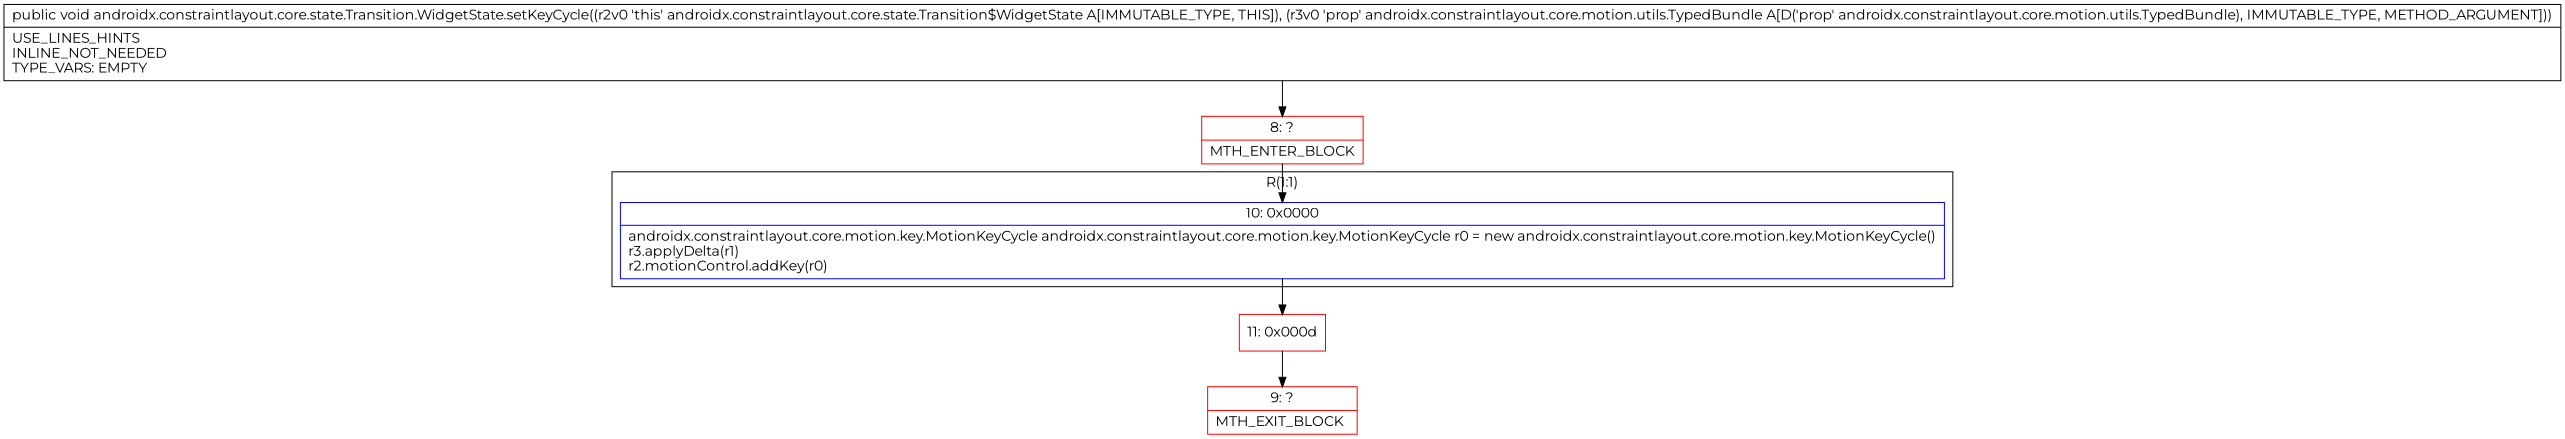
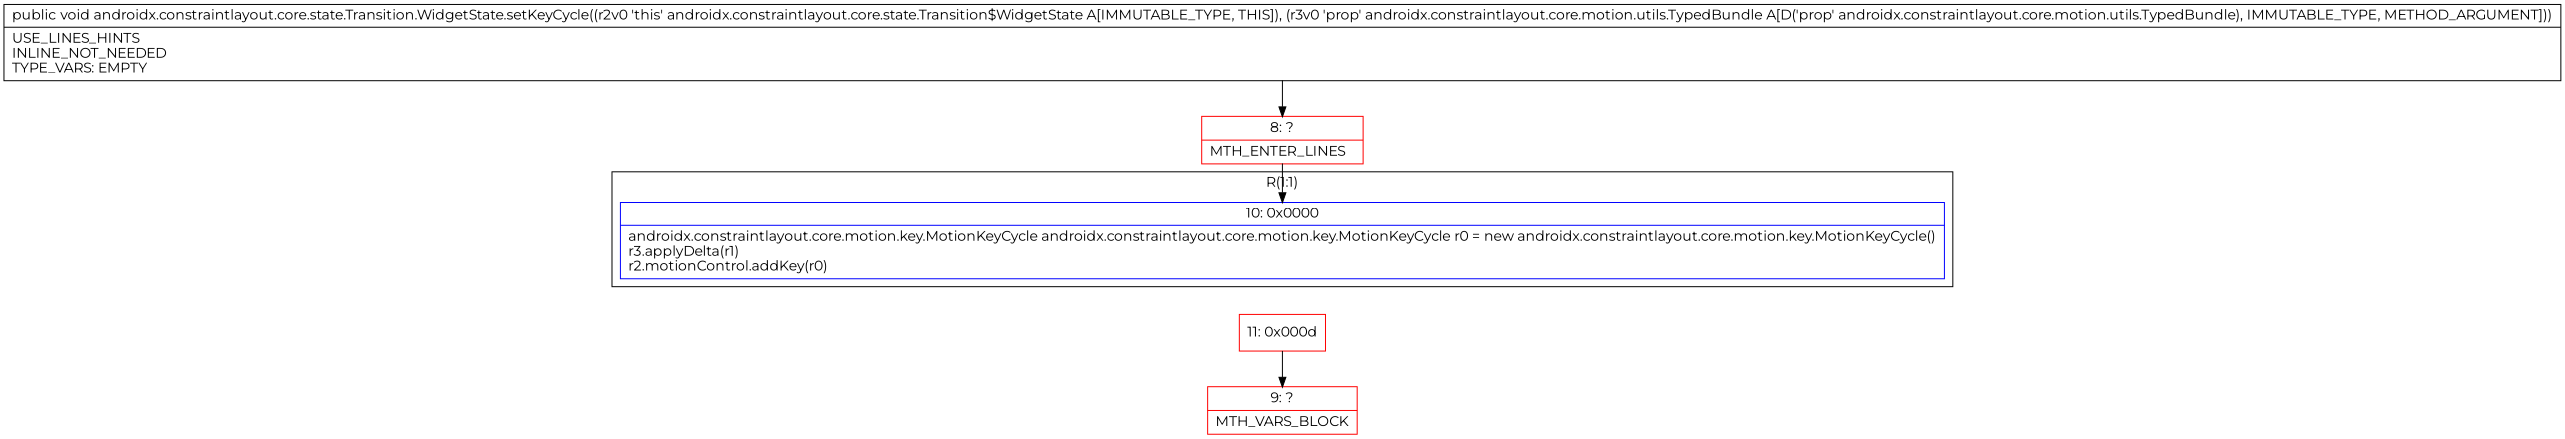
(1282, 152) -> (1278, 152)
(1282, 293) -> none
(1280, 422) -> (1282, 422)
